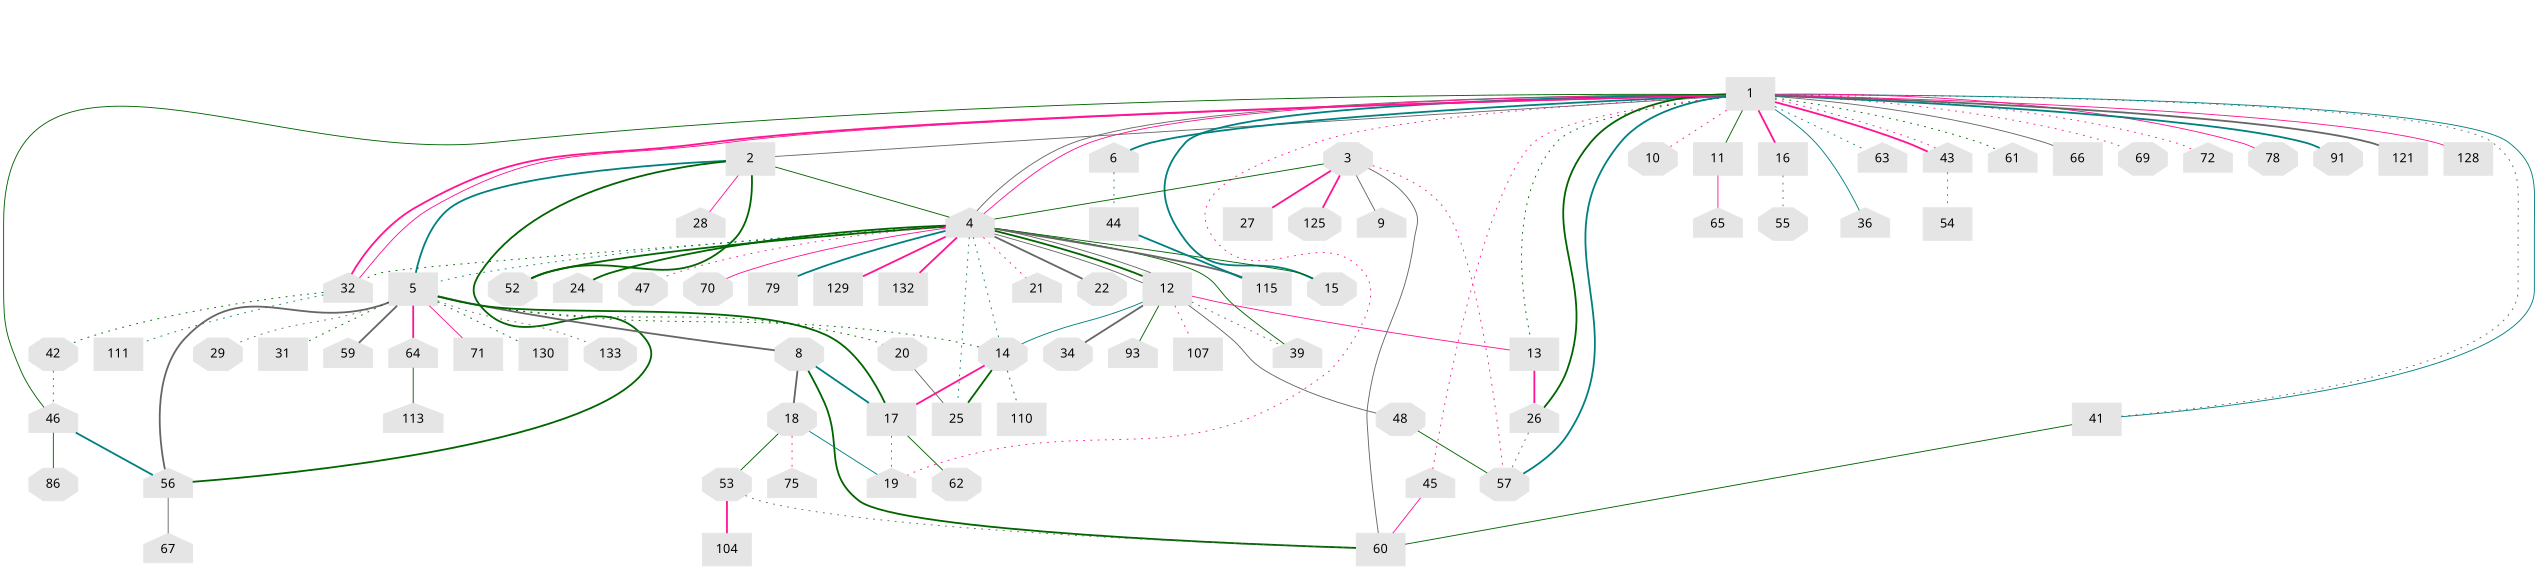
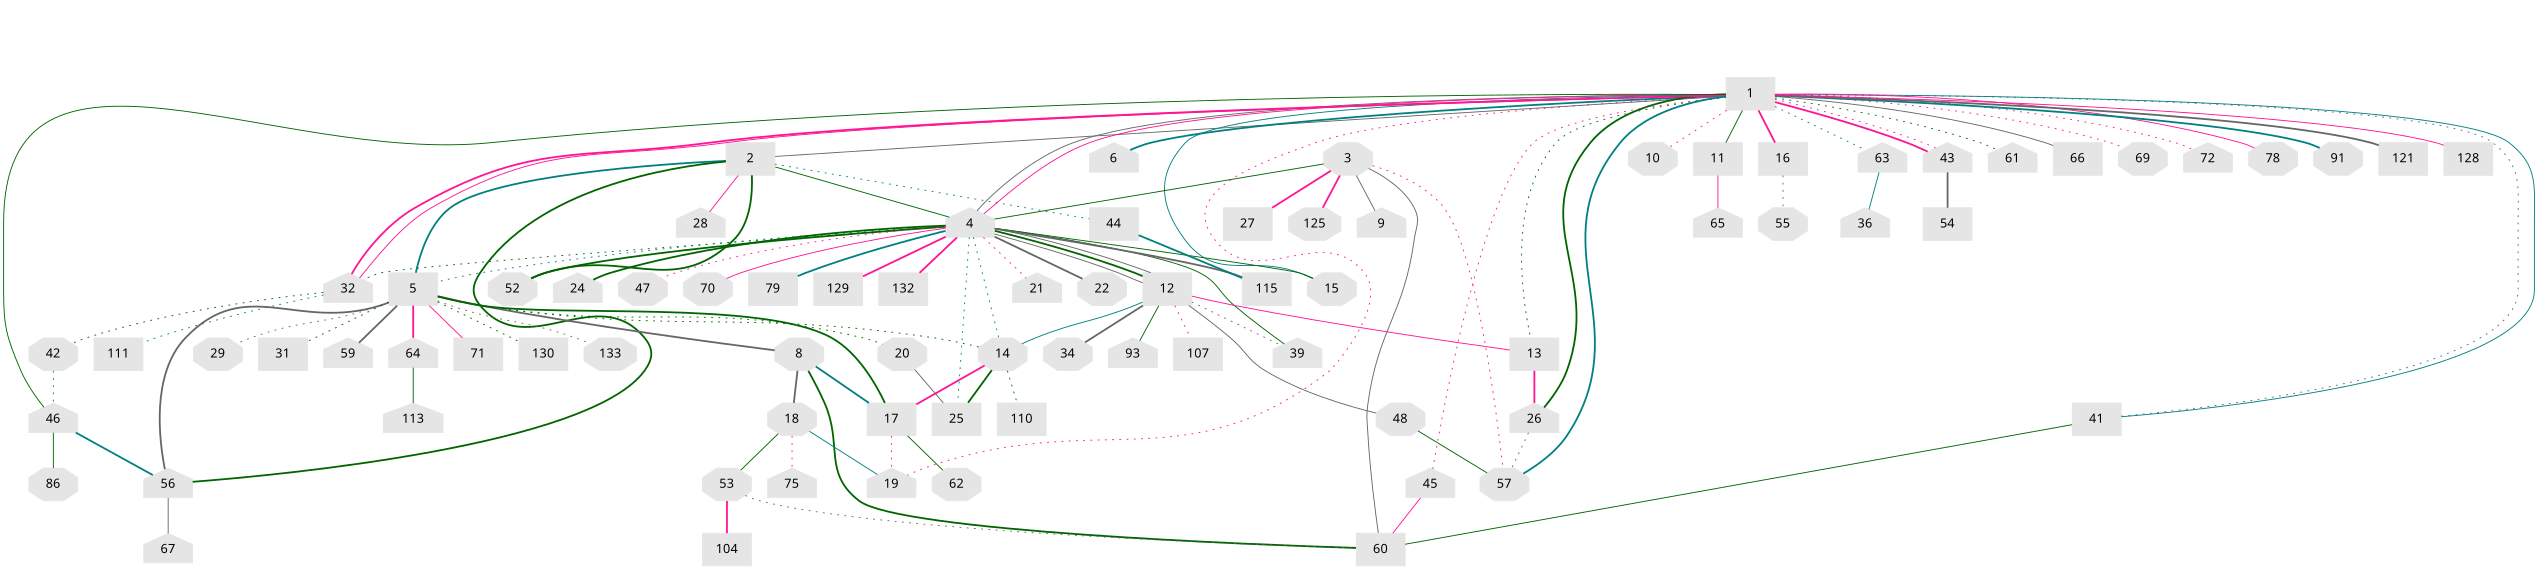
(1291, 116) -> (1291, 116)
(1825, 154) -> (1874, 191)
(1114, 190) -> (932, 191)
(1948, 190) -> (1948, 190)
